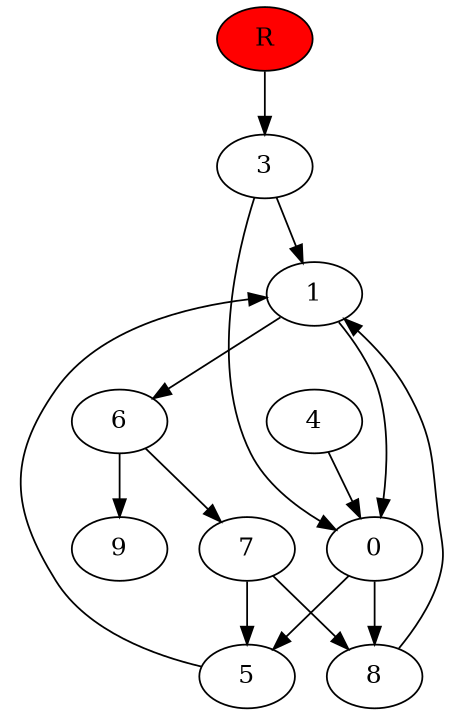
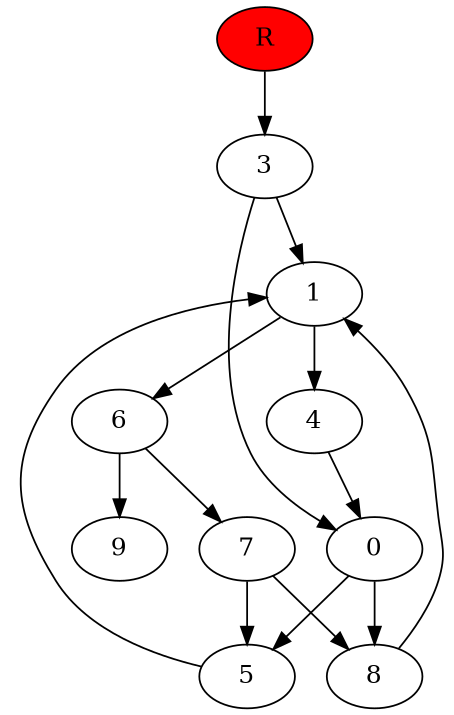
(382, 405) -> (314, 349)
